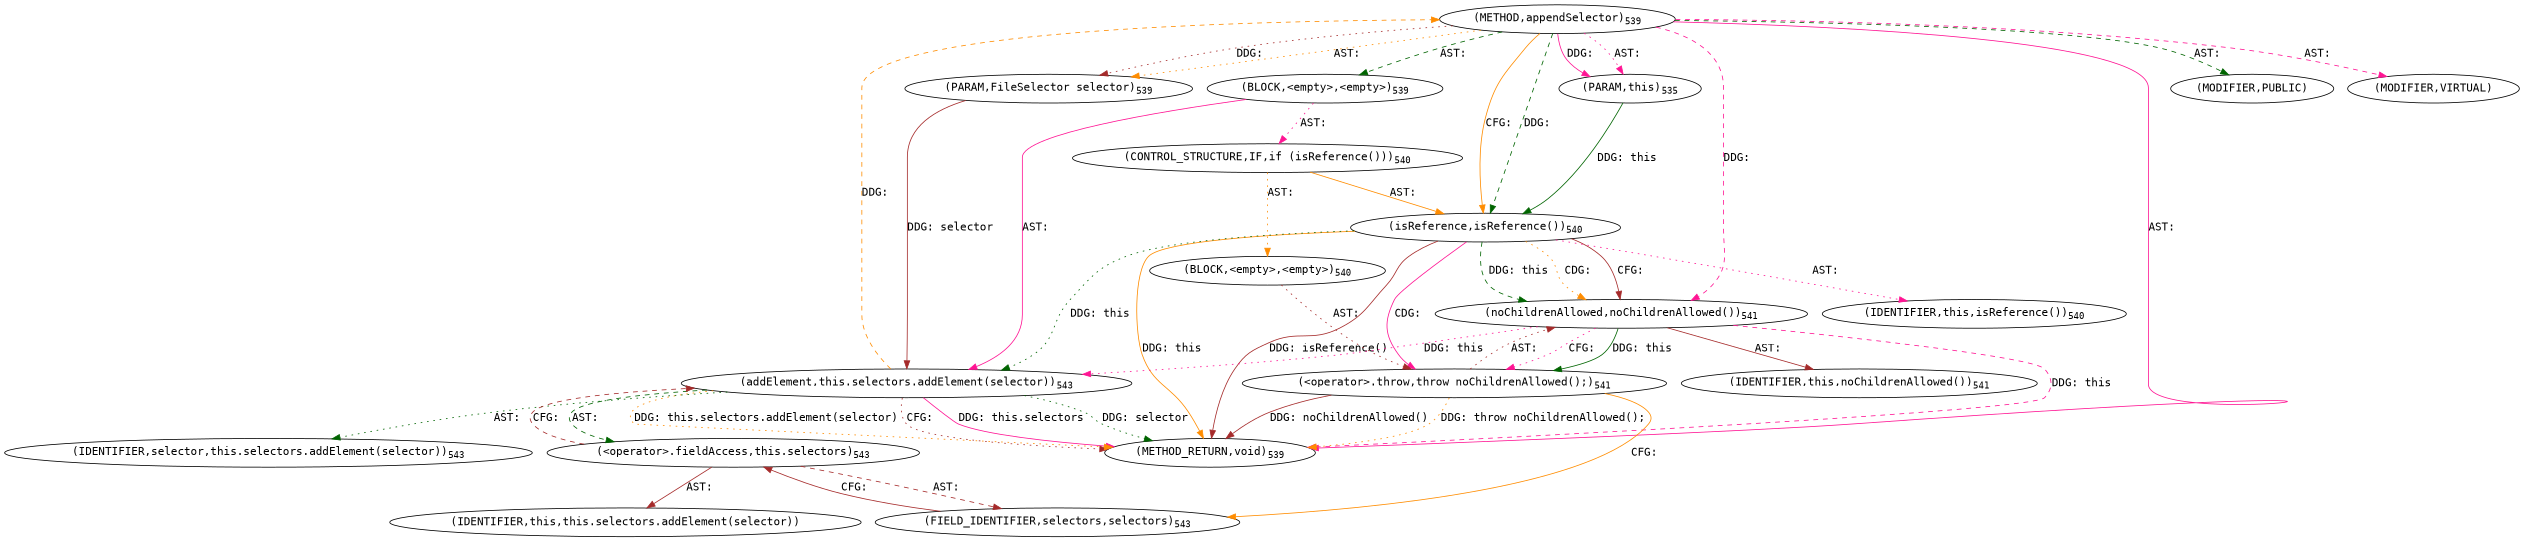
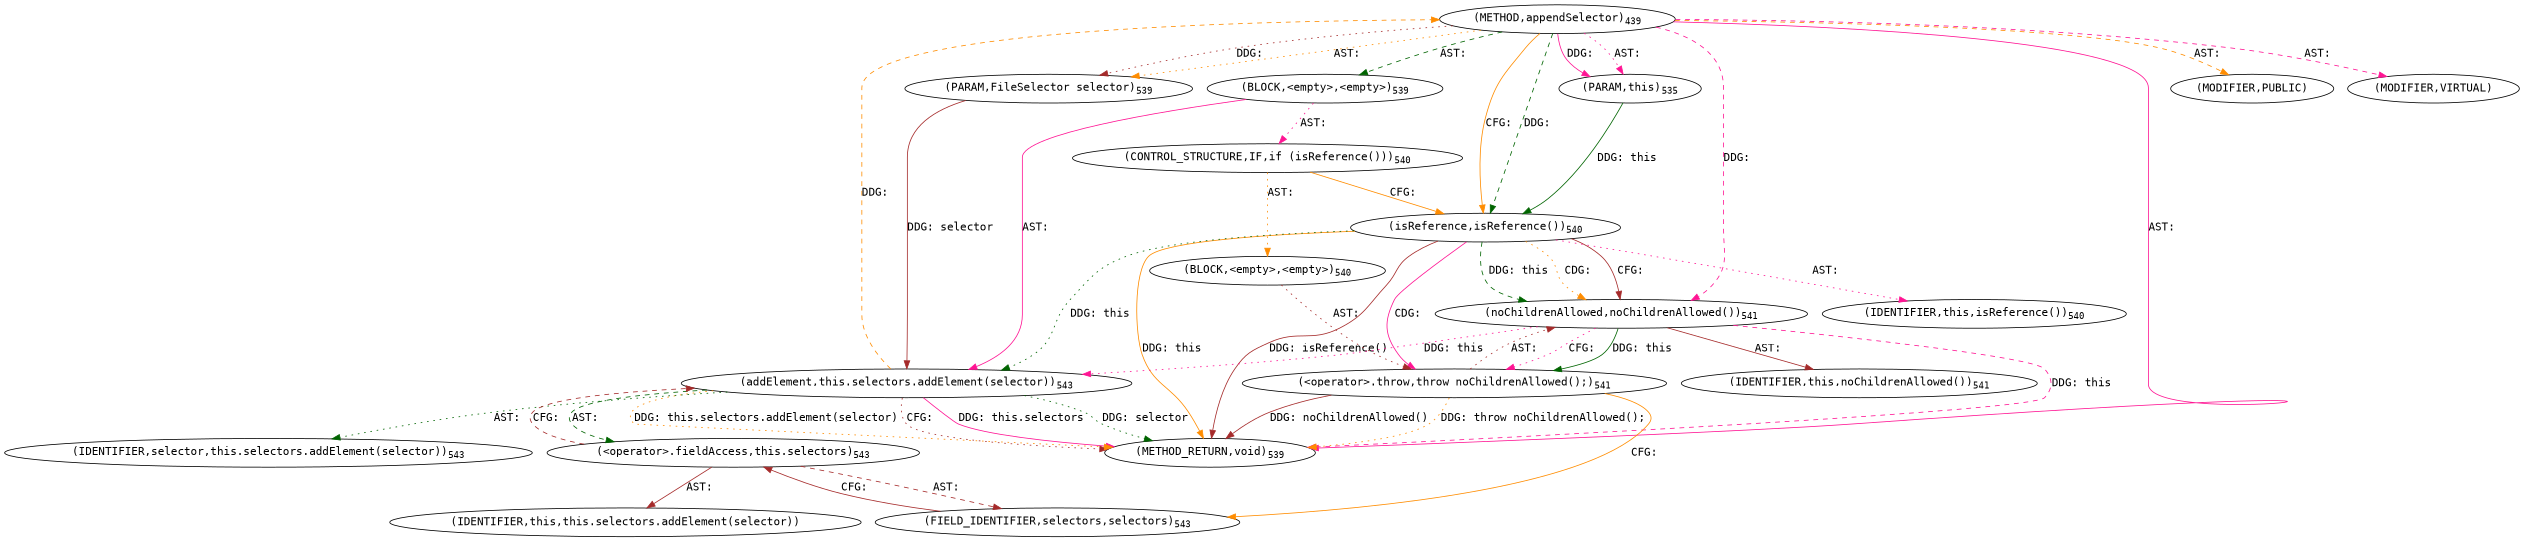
(1633, 18) -> (1633, 18)
(1951, 28) -> (1951, 28)
(1407, 193) -> (1407, 193)
